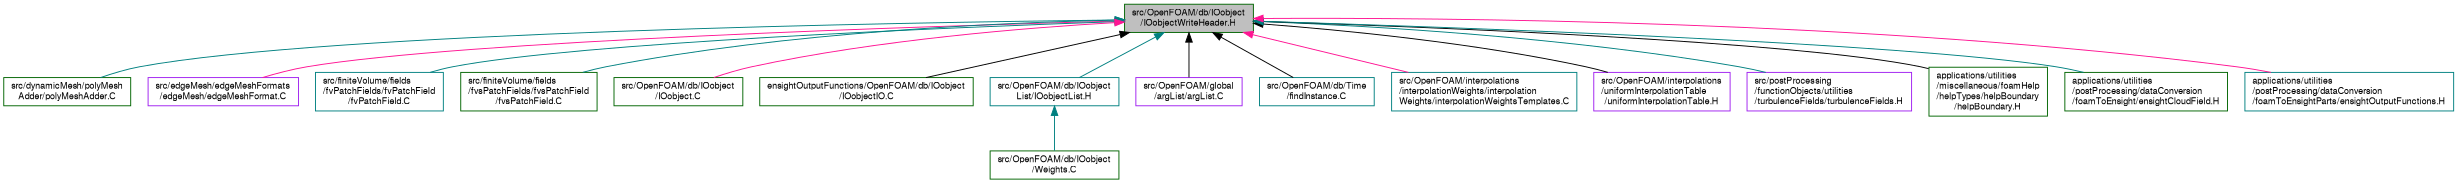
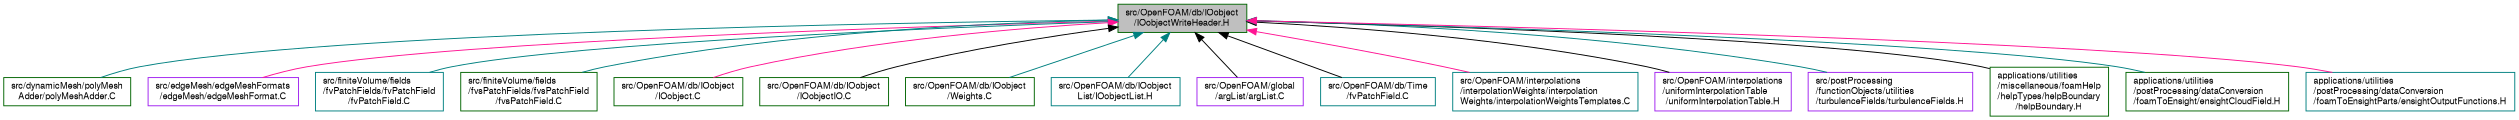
(866, 92) -> (824, 92)
(1317, 92) -> (1378, 92)
(1055, 133) -> (1072, 56)
